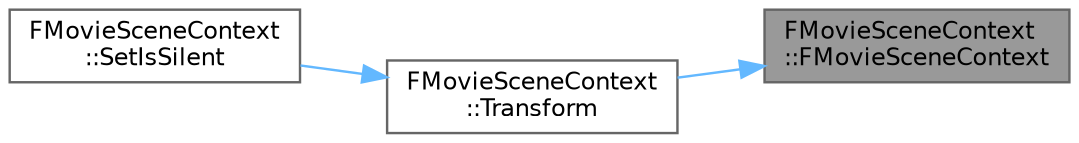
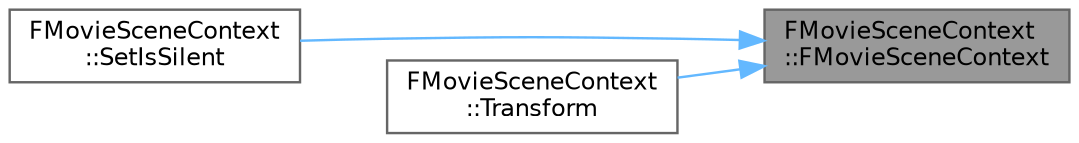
(332, 70) -> (520, 37)
